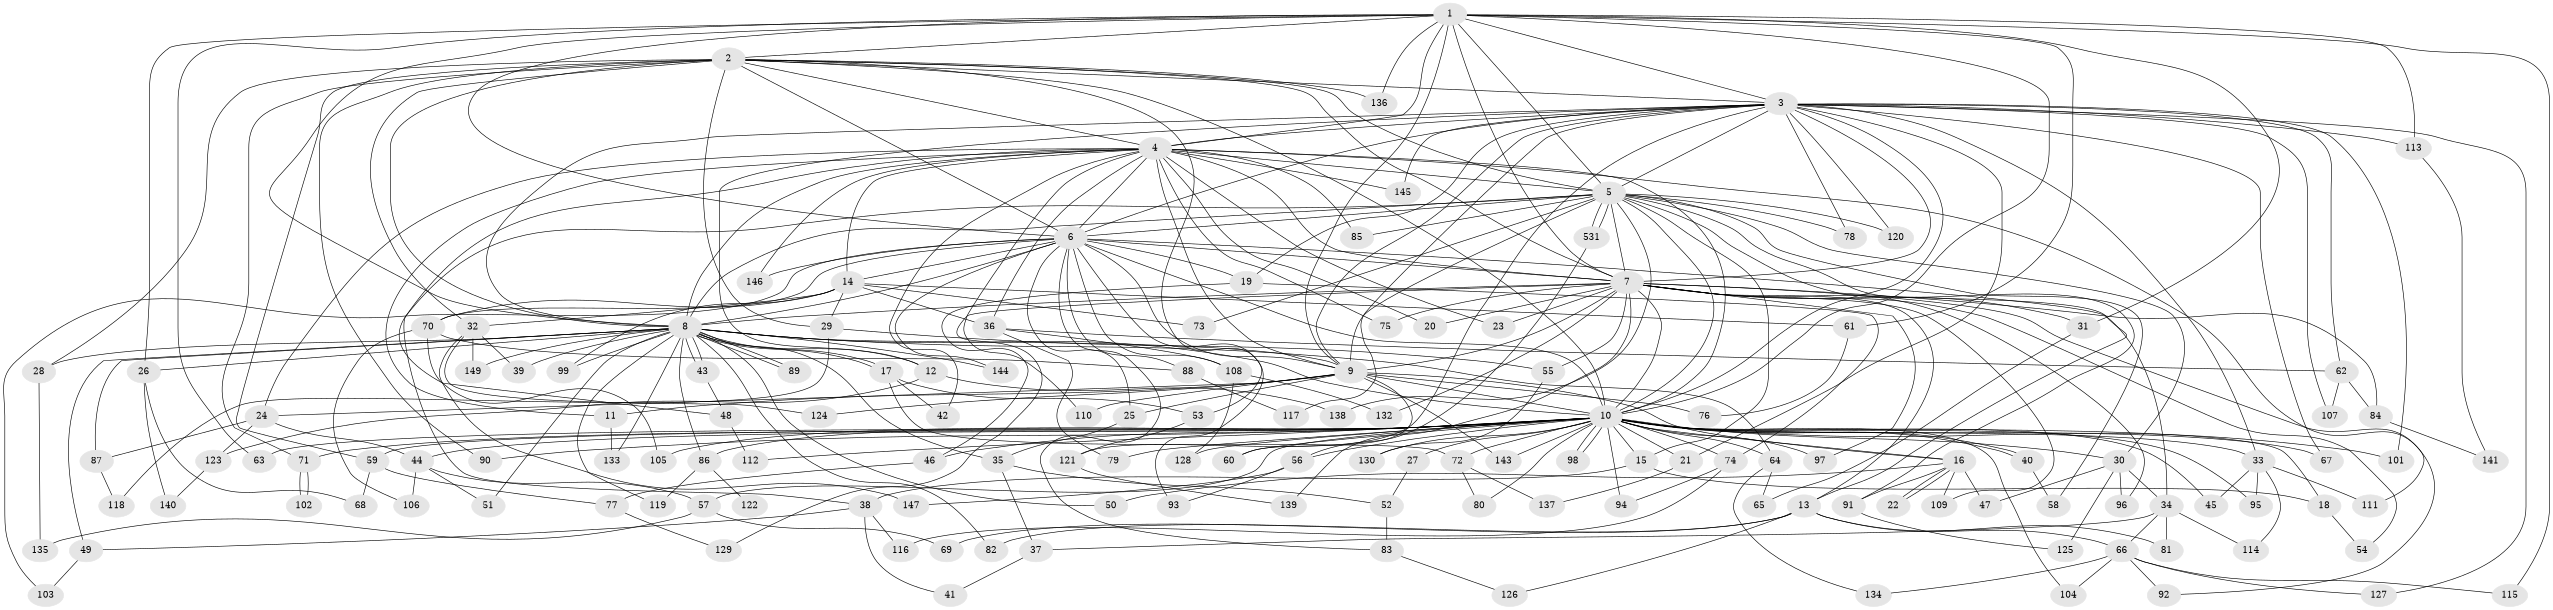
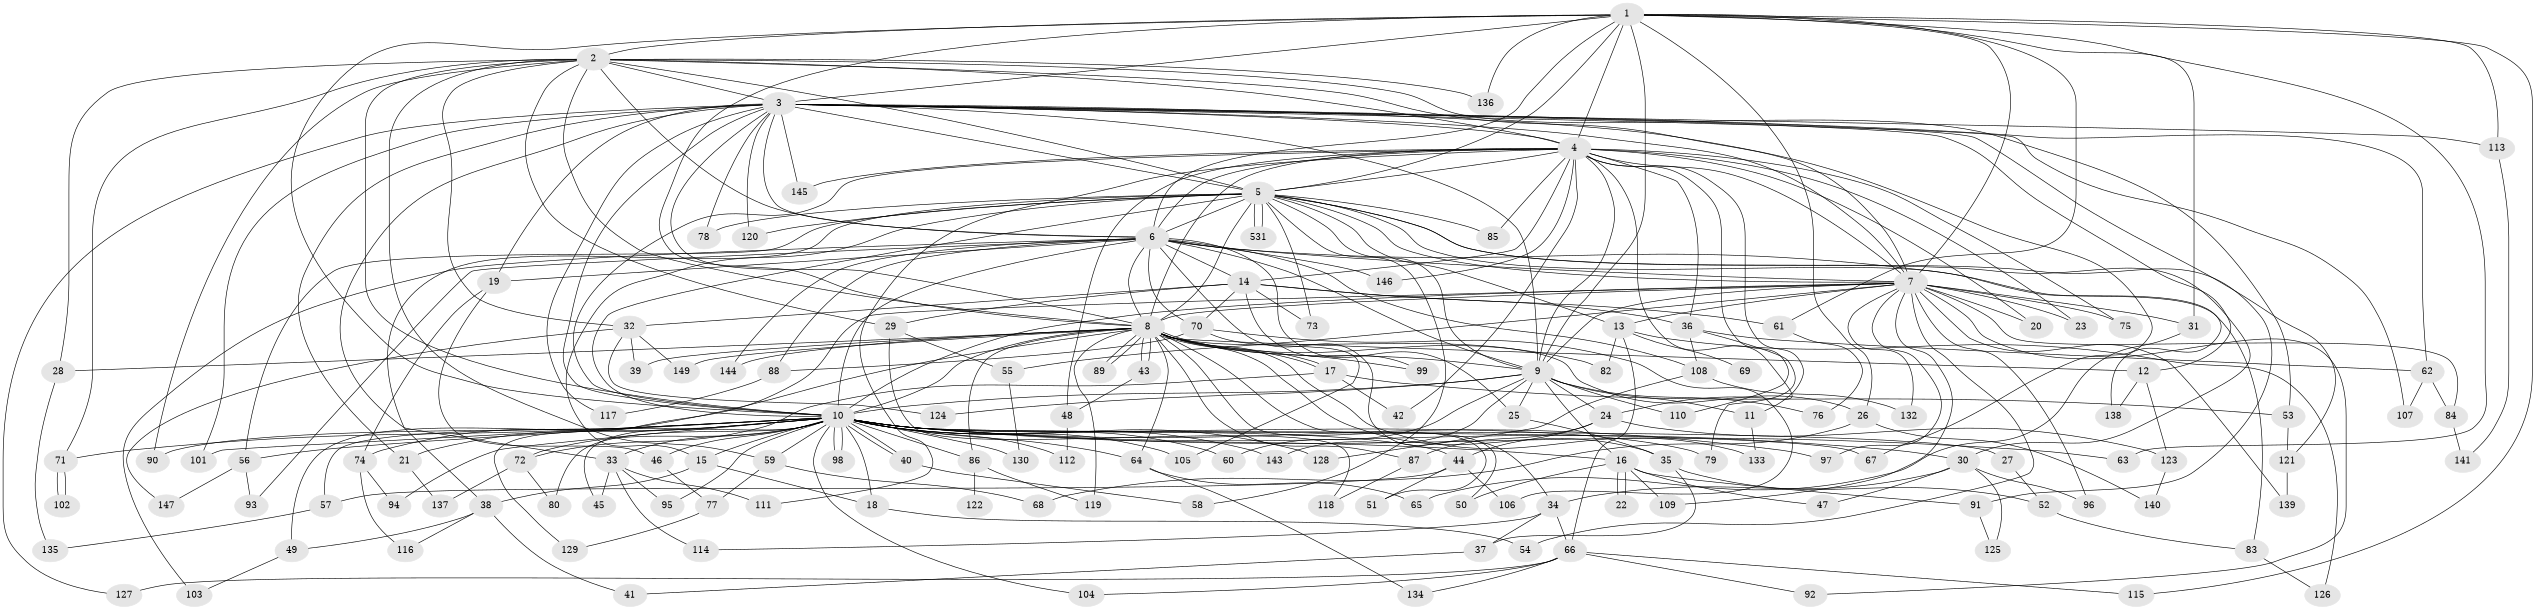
(1475, 389) -> (797, 239)
(825, 528) -> none
(2167, 551) -> none
